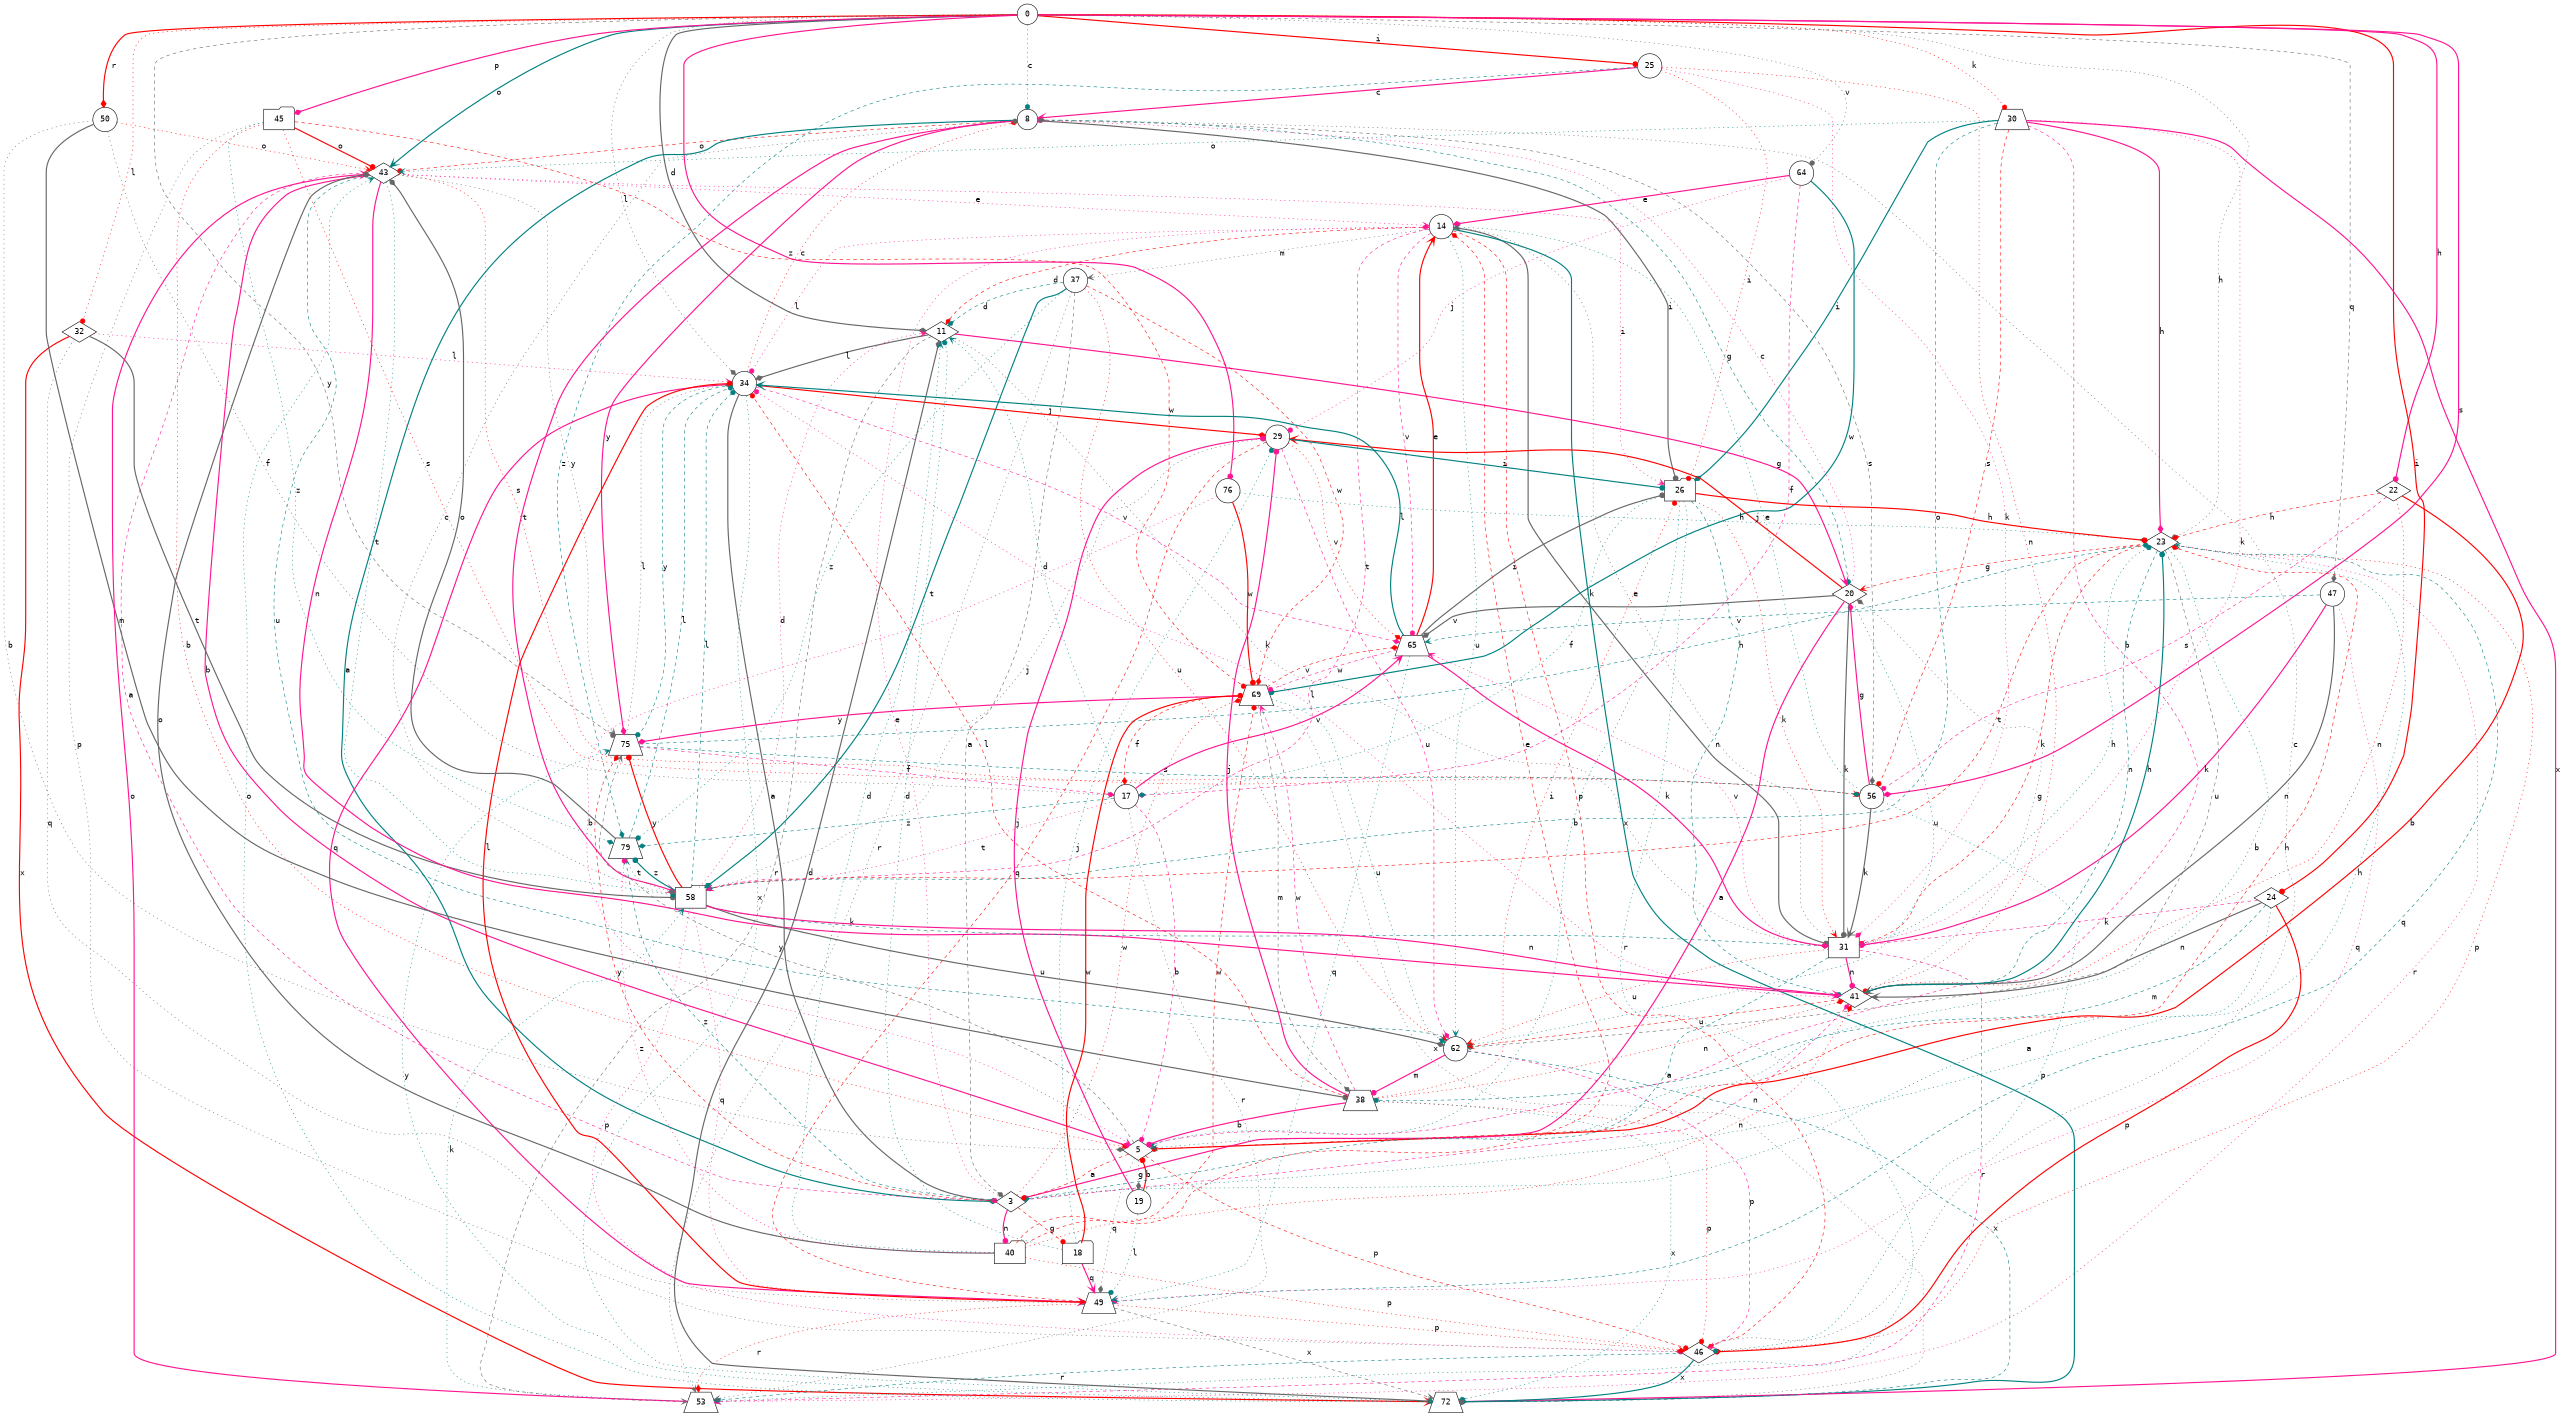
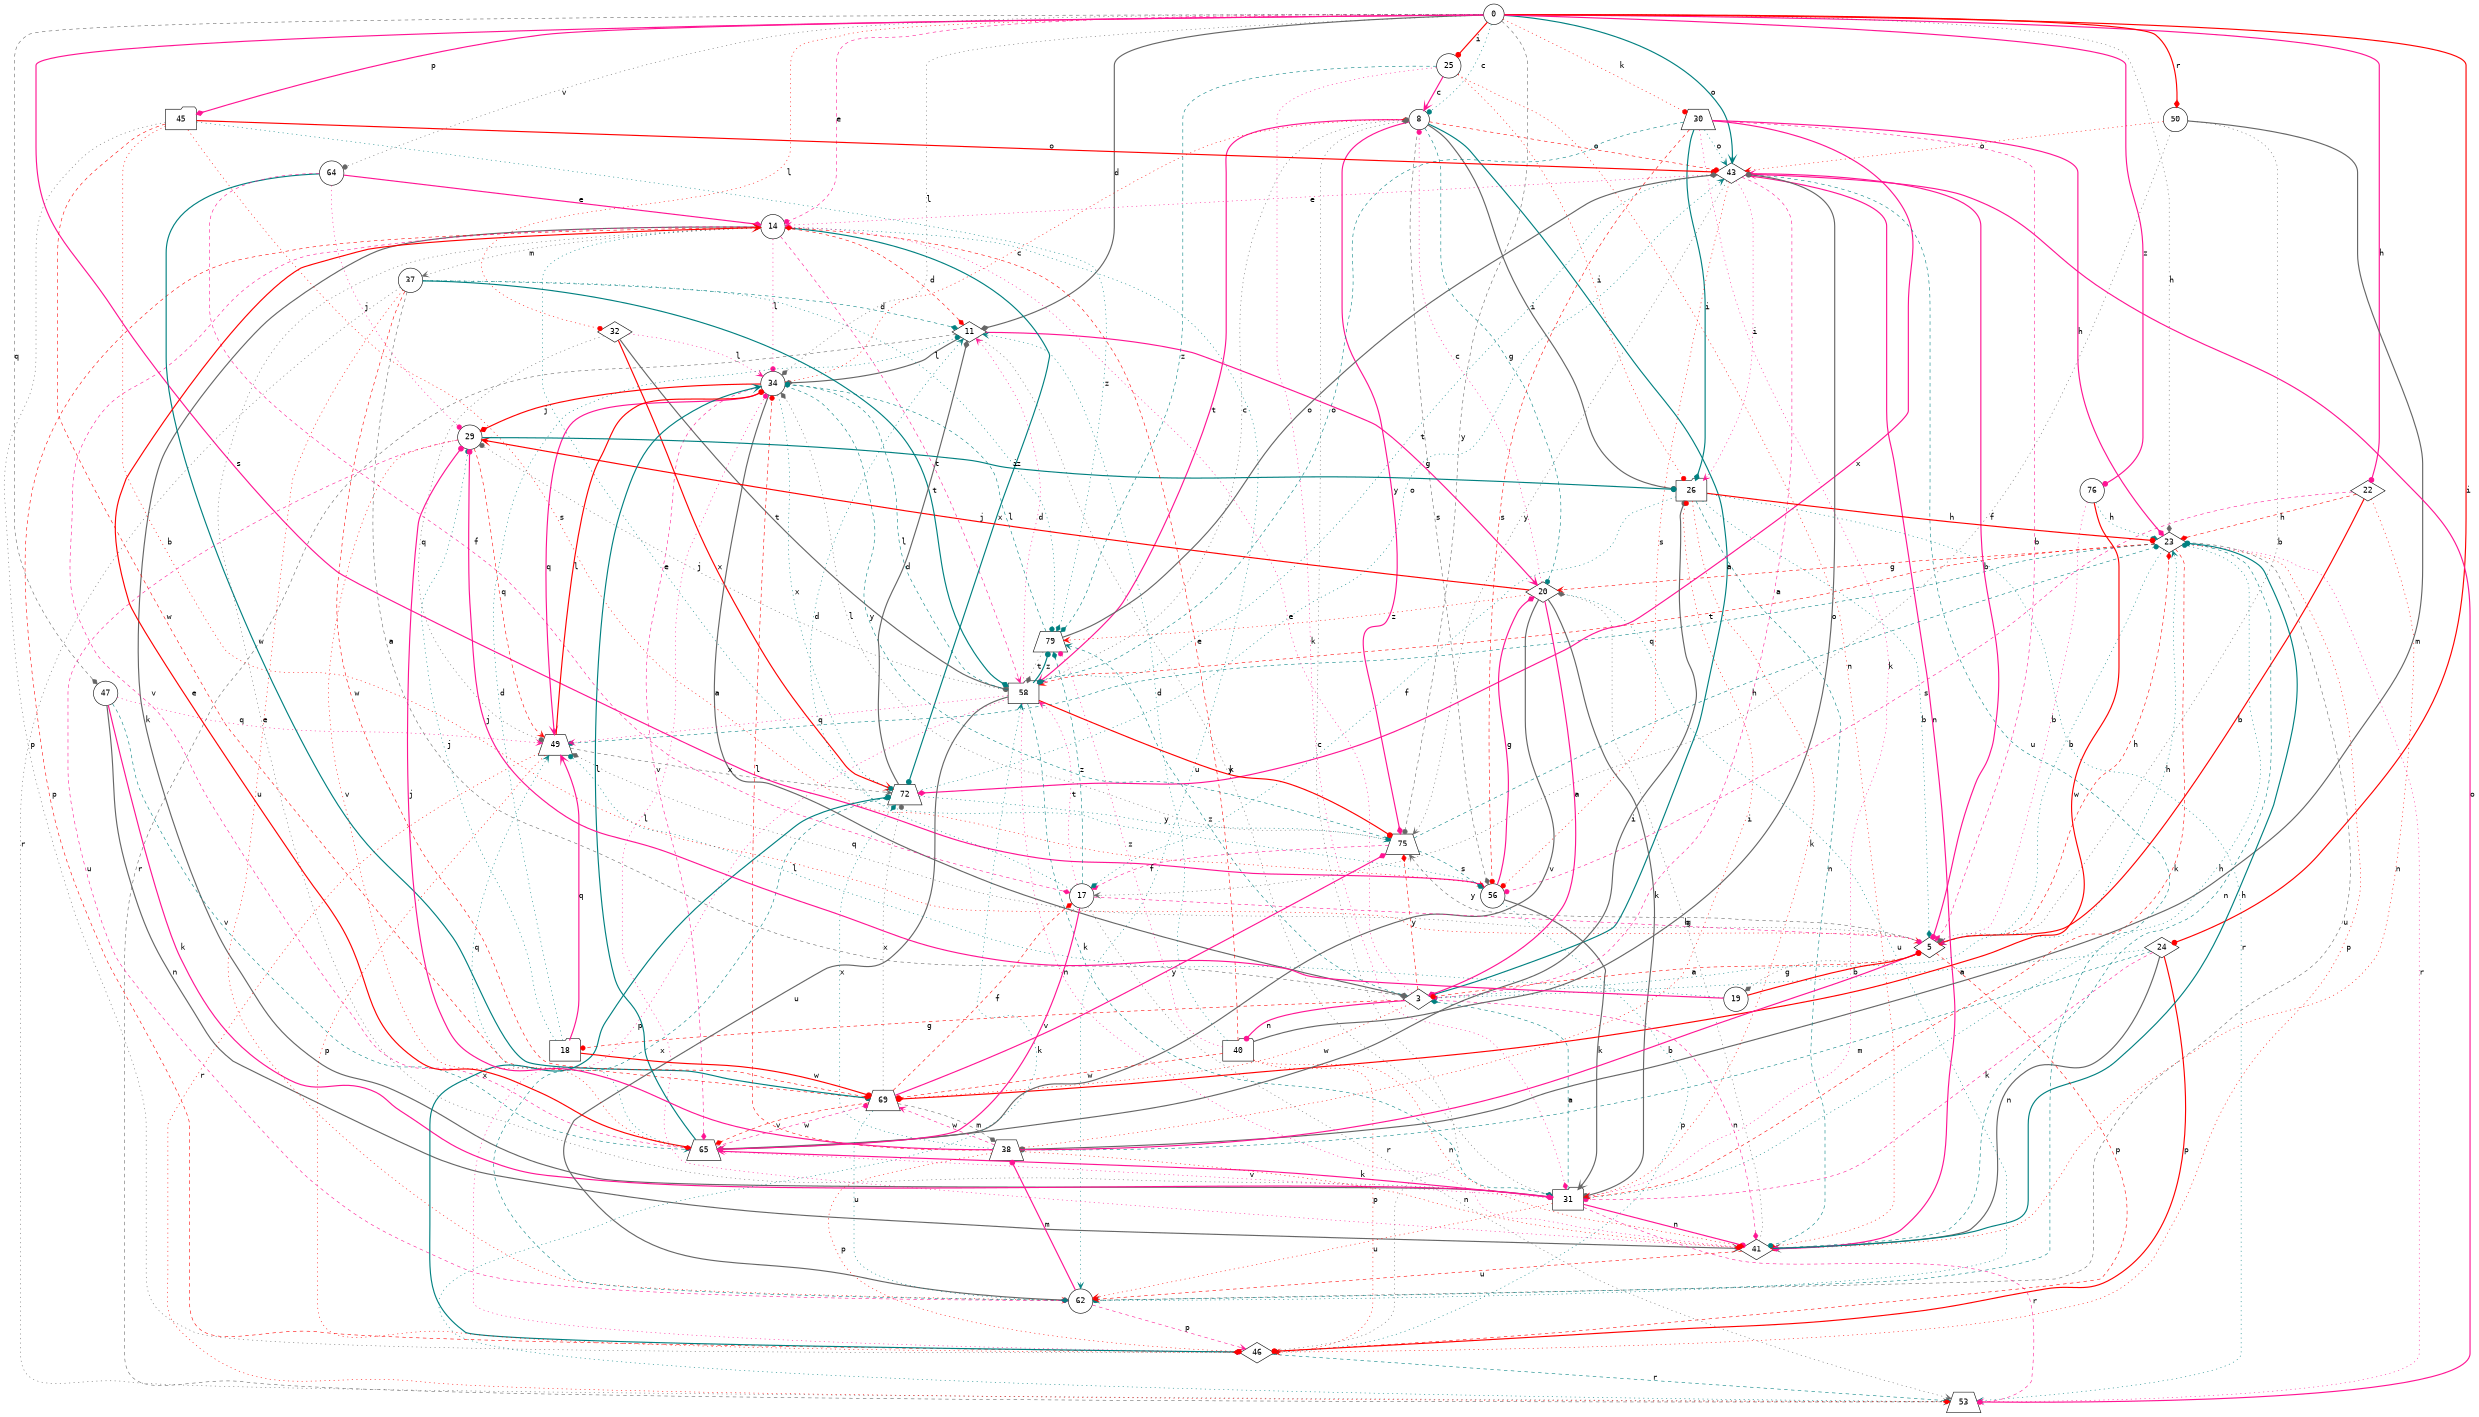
none -> (978, 27)
none -> (1300, 623)
(1243, 932) -> (1247, 1120)
